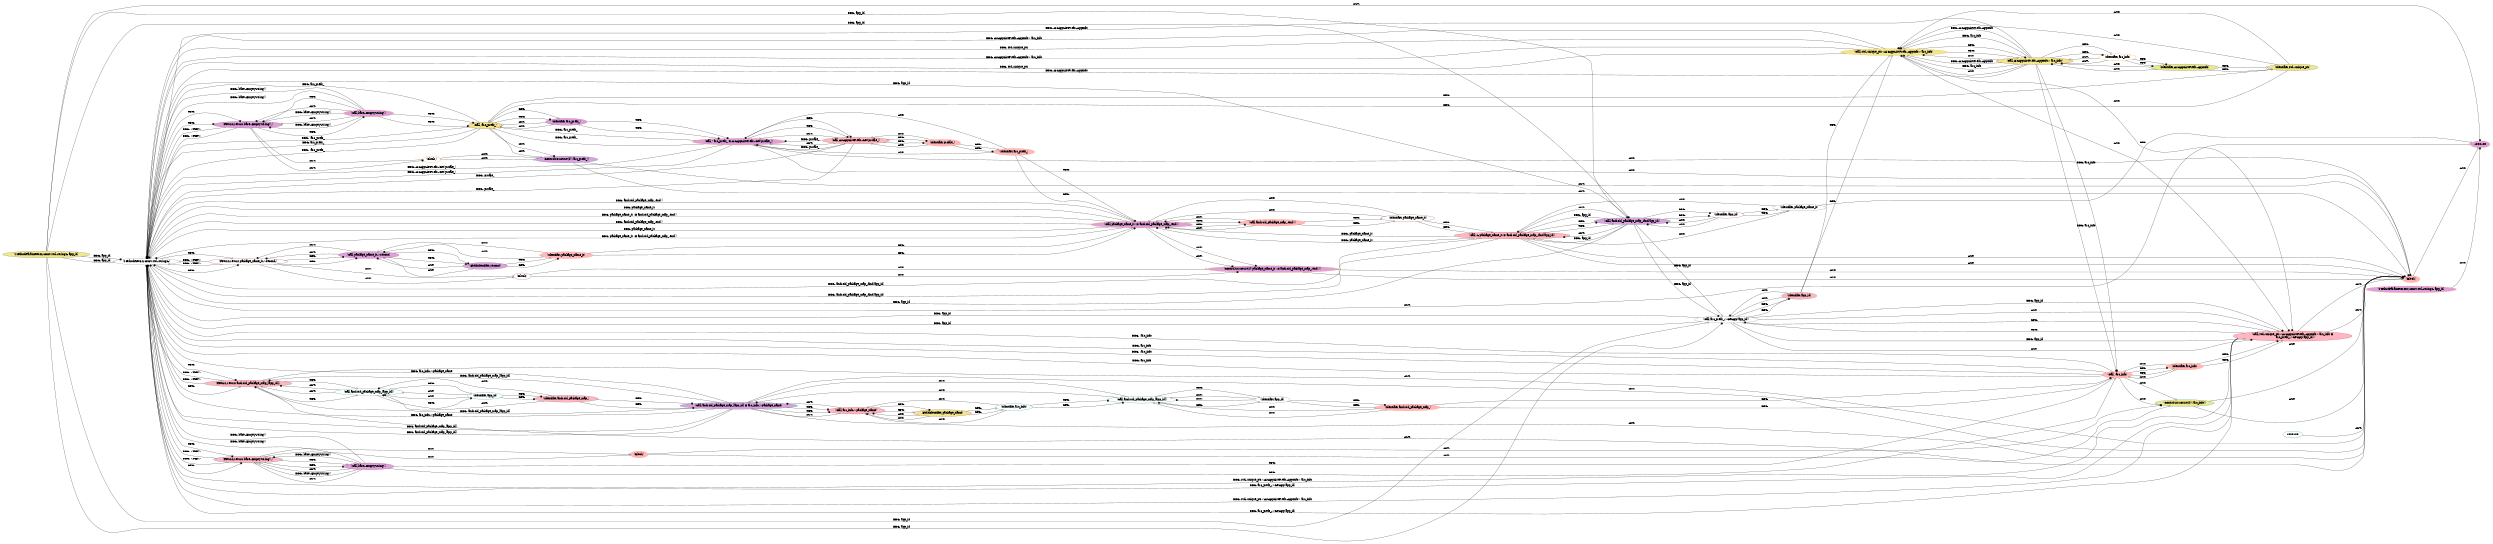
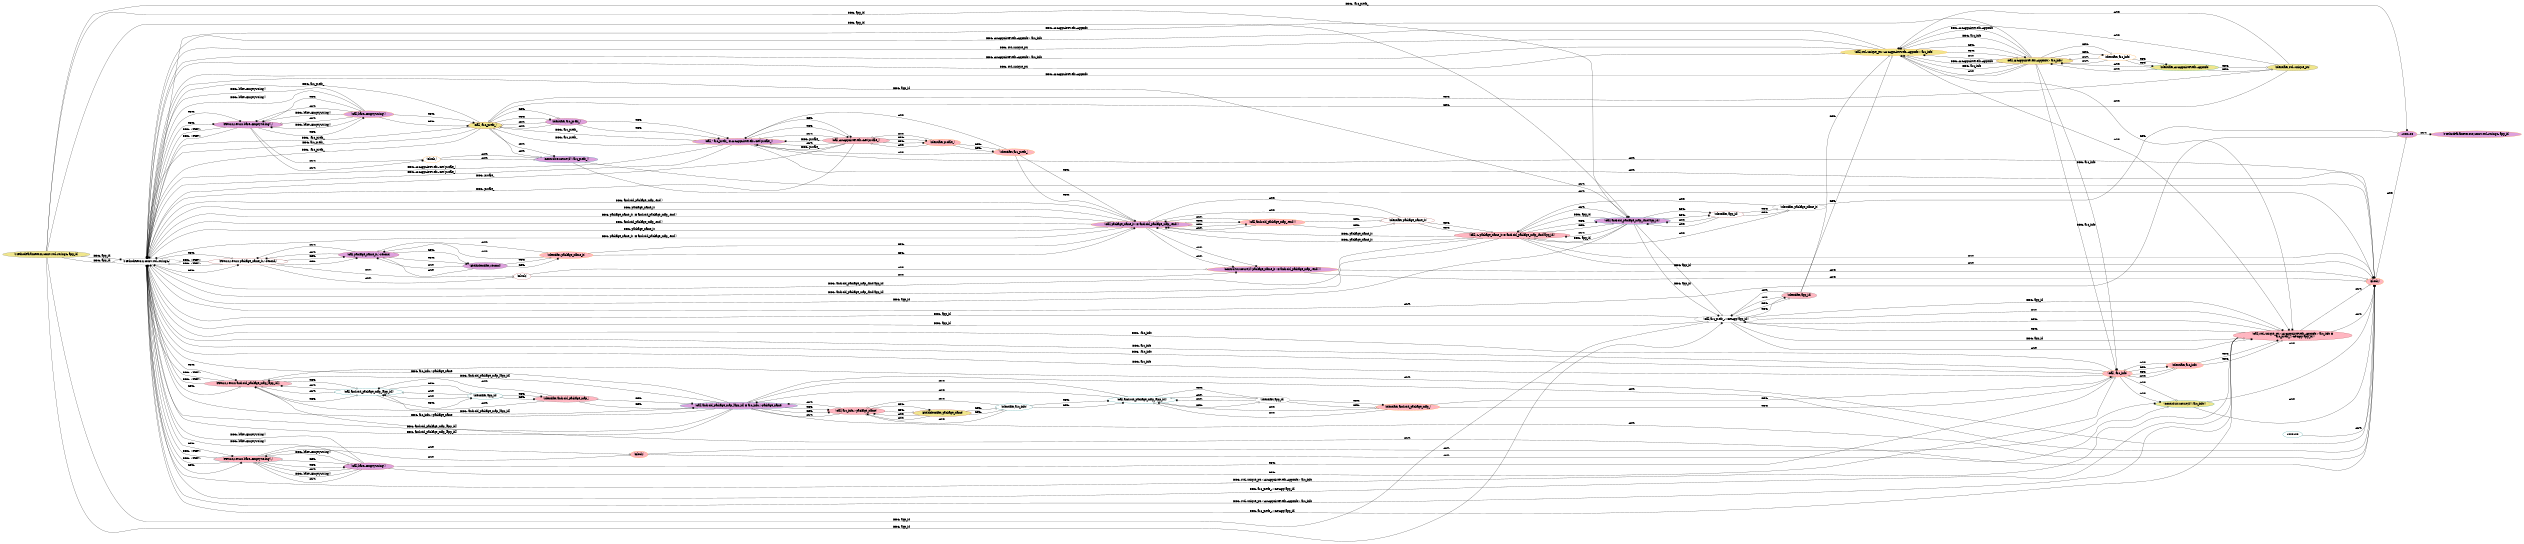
(1357, 4) -> (1357, 4)
(2475, 222) -> (2423, 134)
